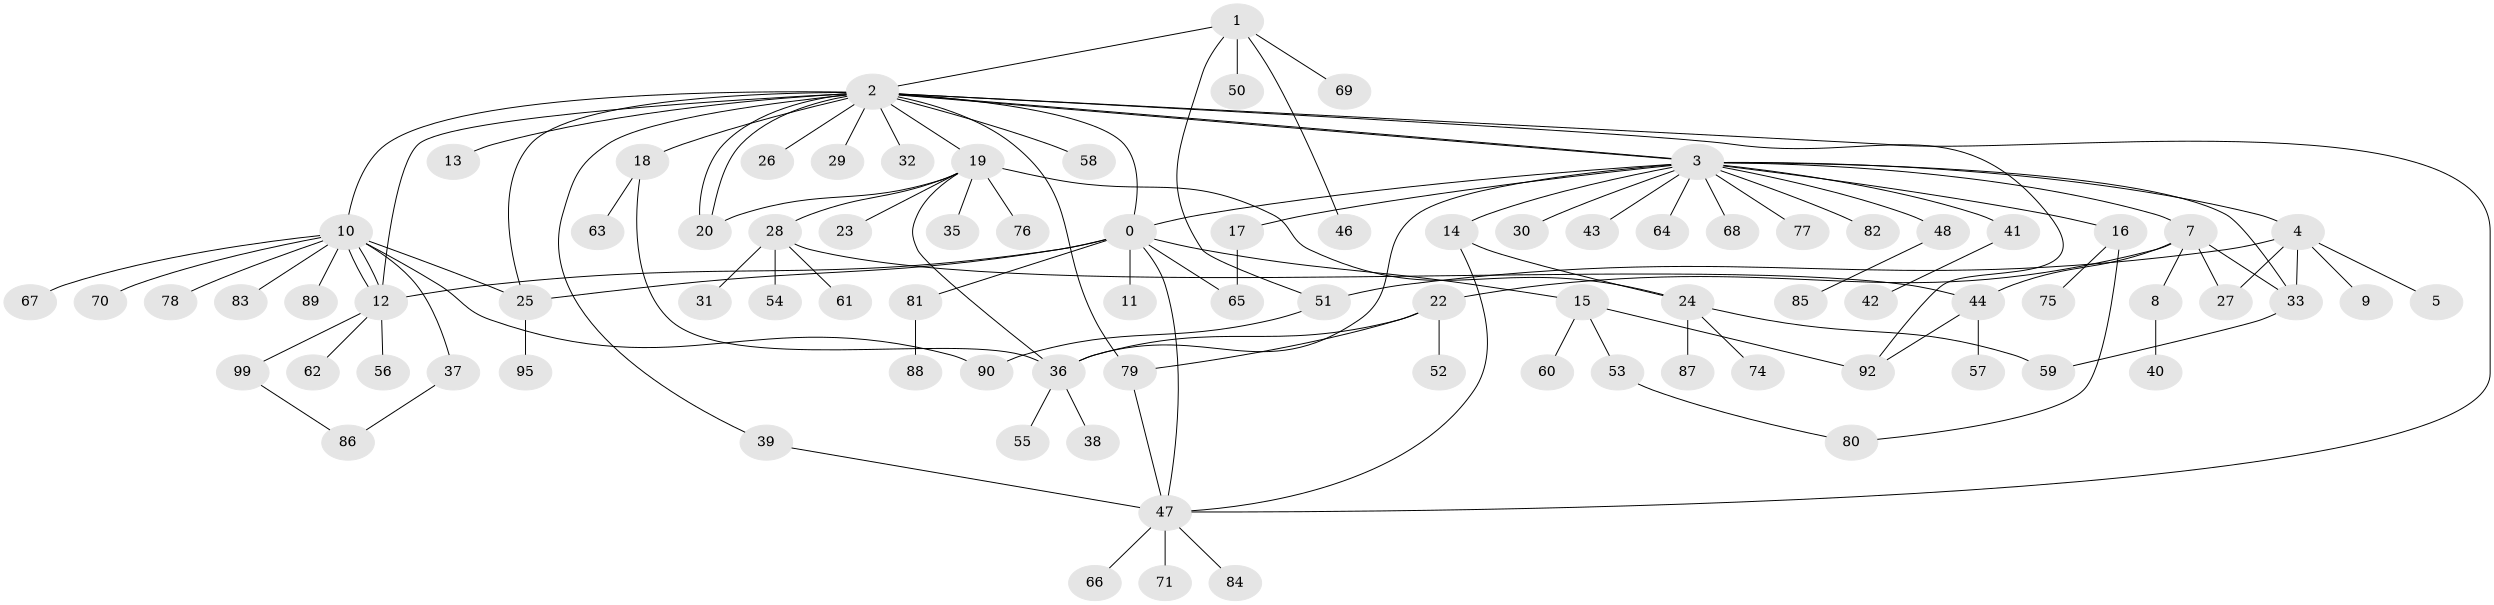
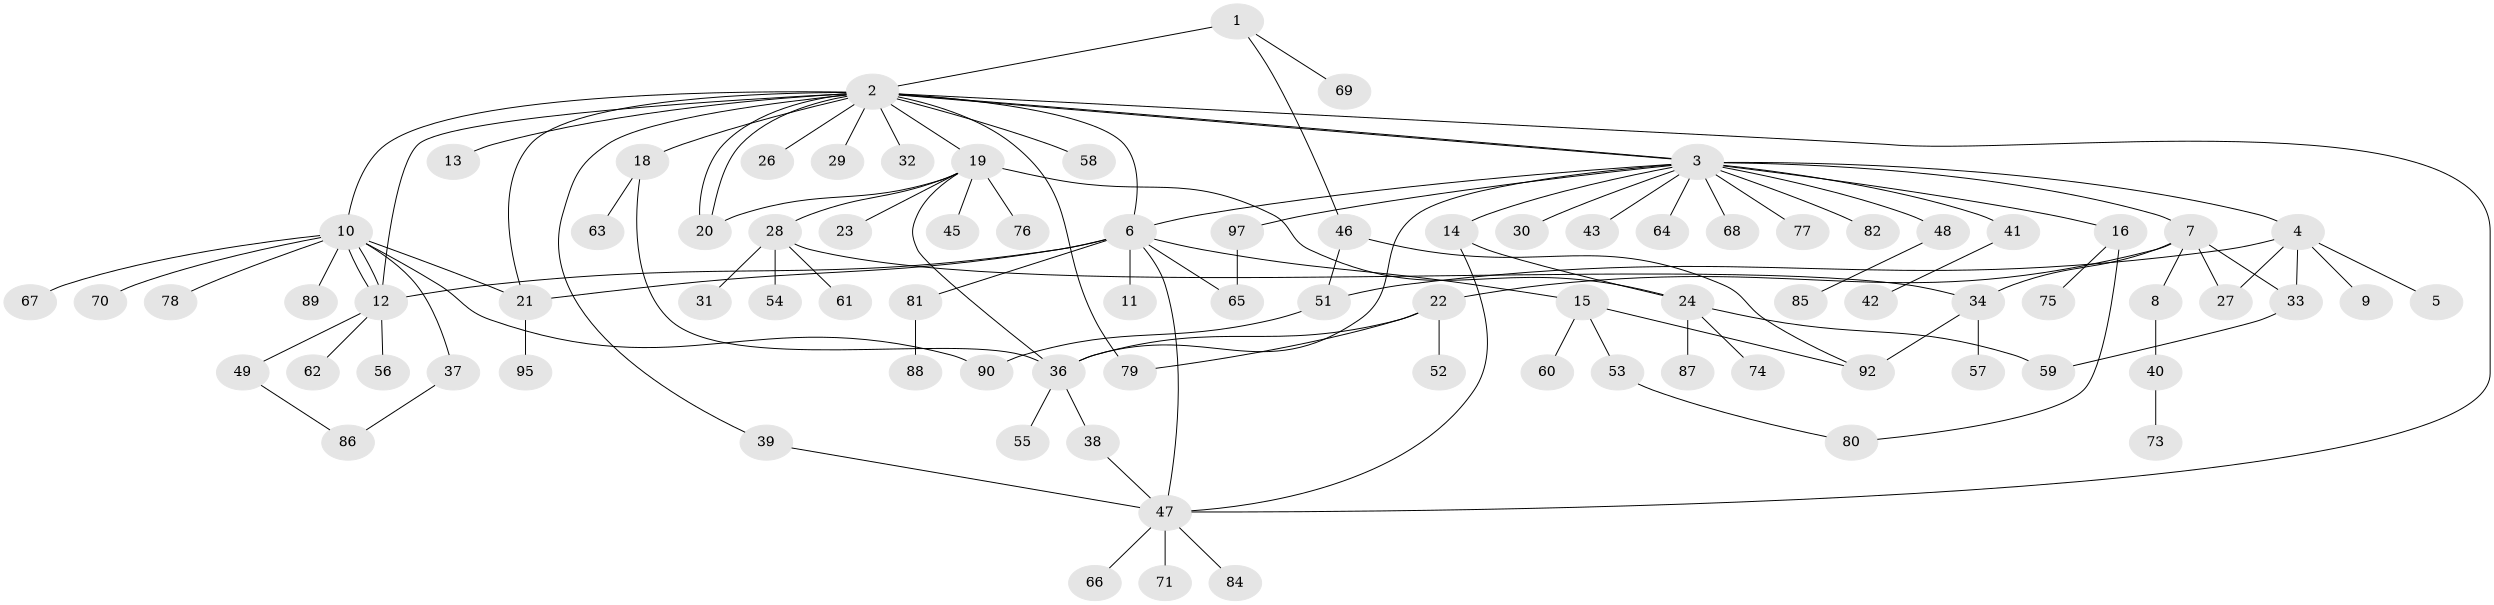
(1237, 92) -> none
(1688, 140) -> (1621, 258)
(2024, 175) -> none
(1179, 195) -> (1334, 267)
(953, 232) -> (953, 232)
(1130, 232) -> (1130, 232)
(1237, 232) -> (1237, 232)
(241, 302) -> none
(526, 302) -> (526, 302)
(1978, 302) -> (1978, 302)
(243, 372) -> (243, 372)
(1148, 443) -> (1129, 478)
none -> (2156, 443)
